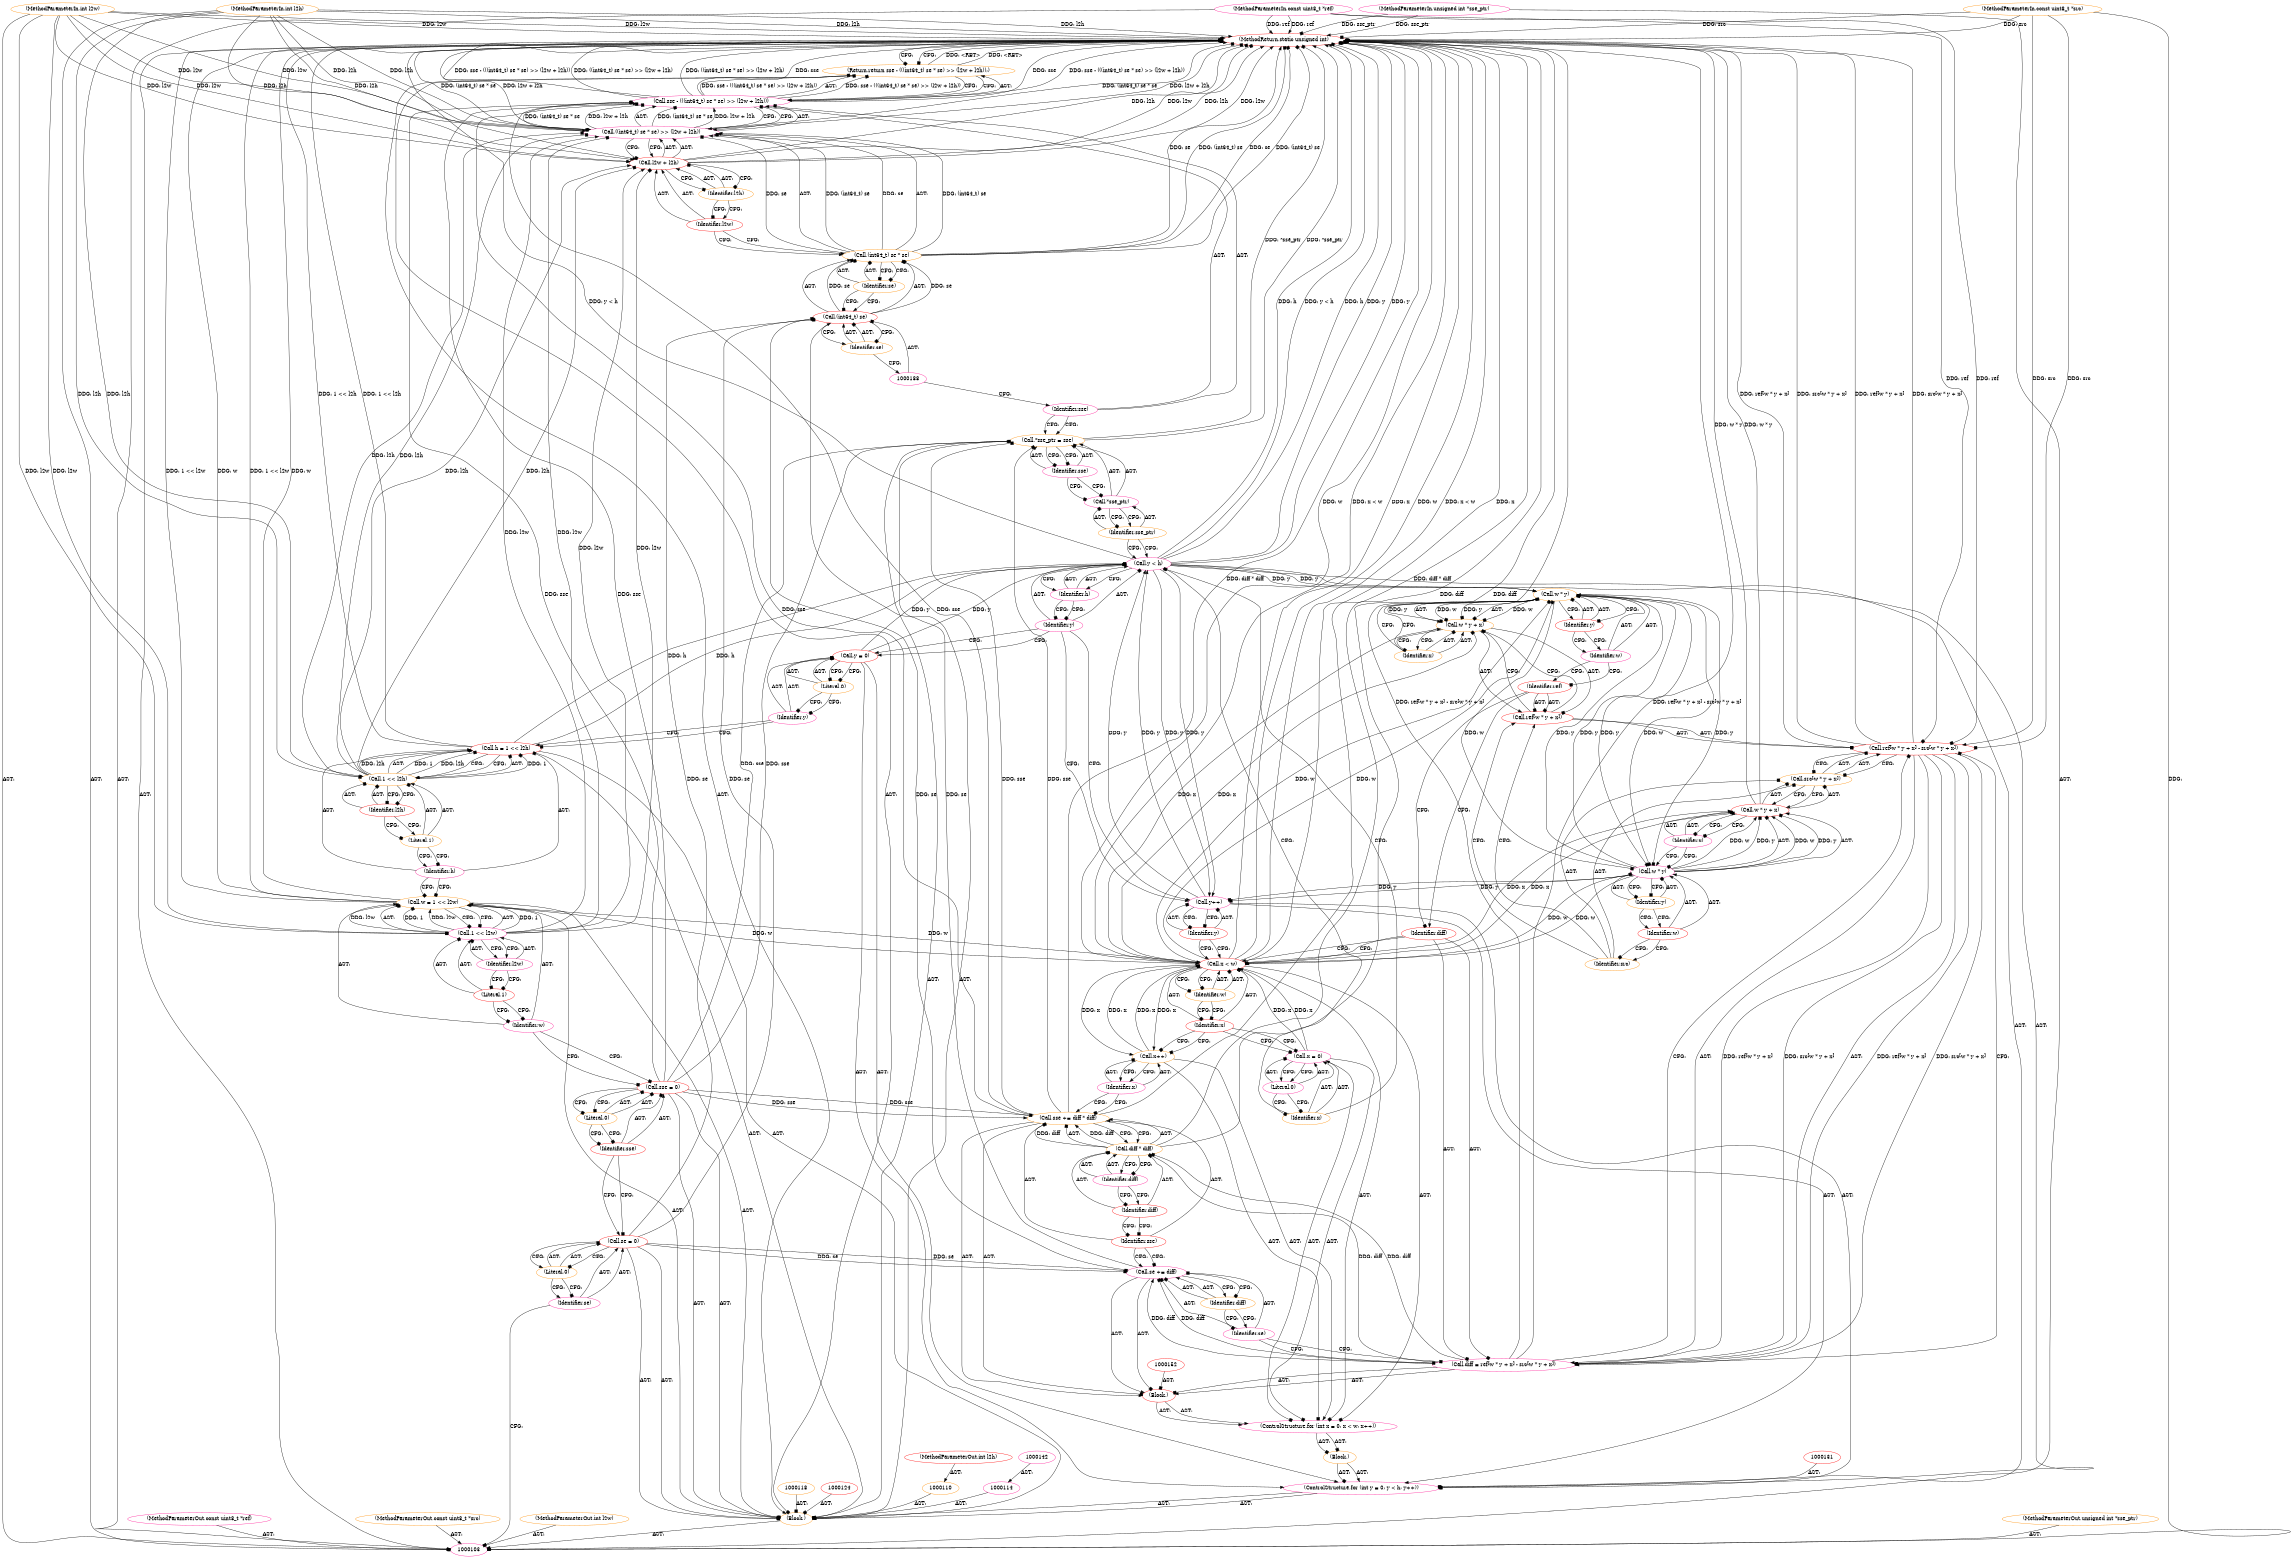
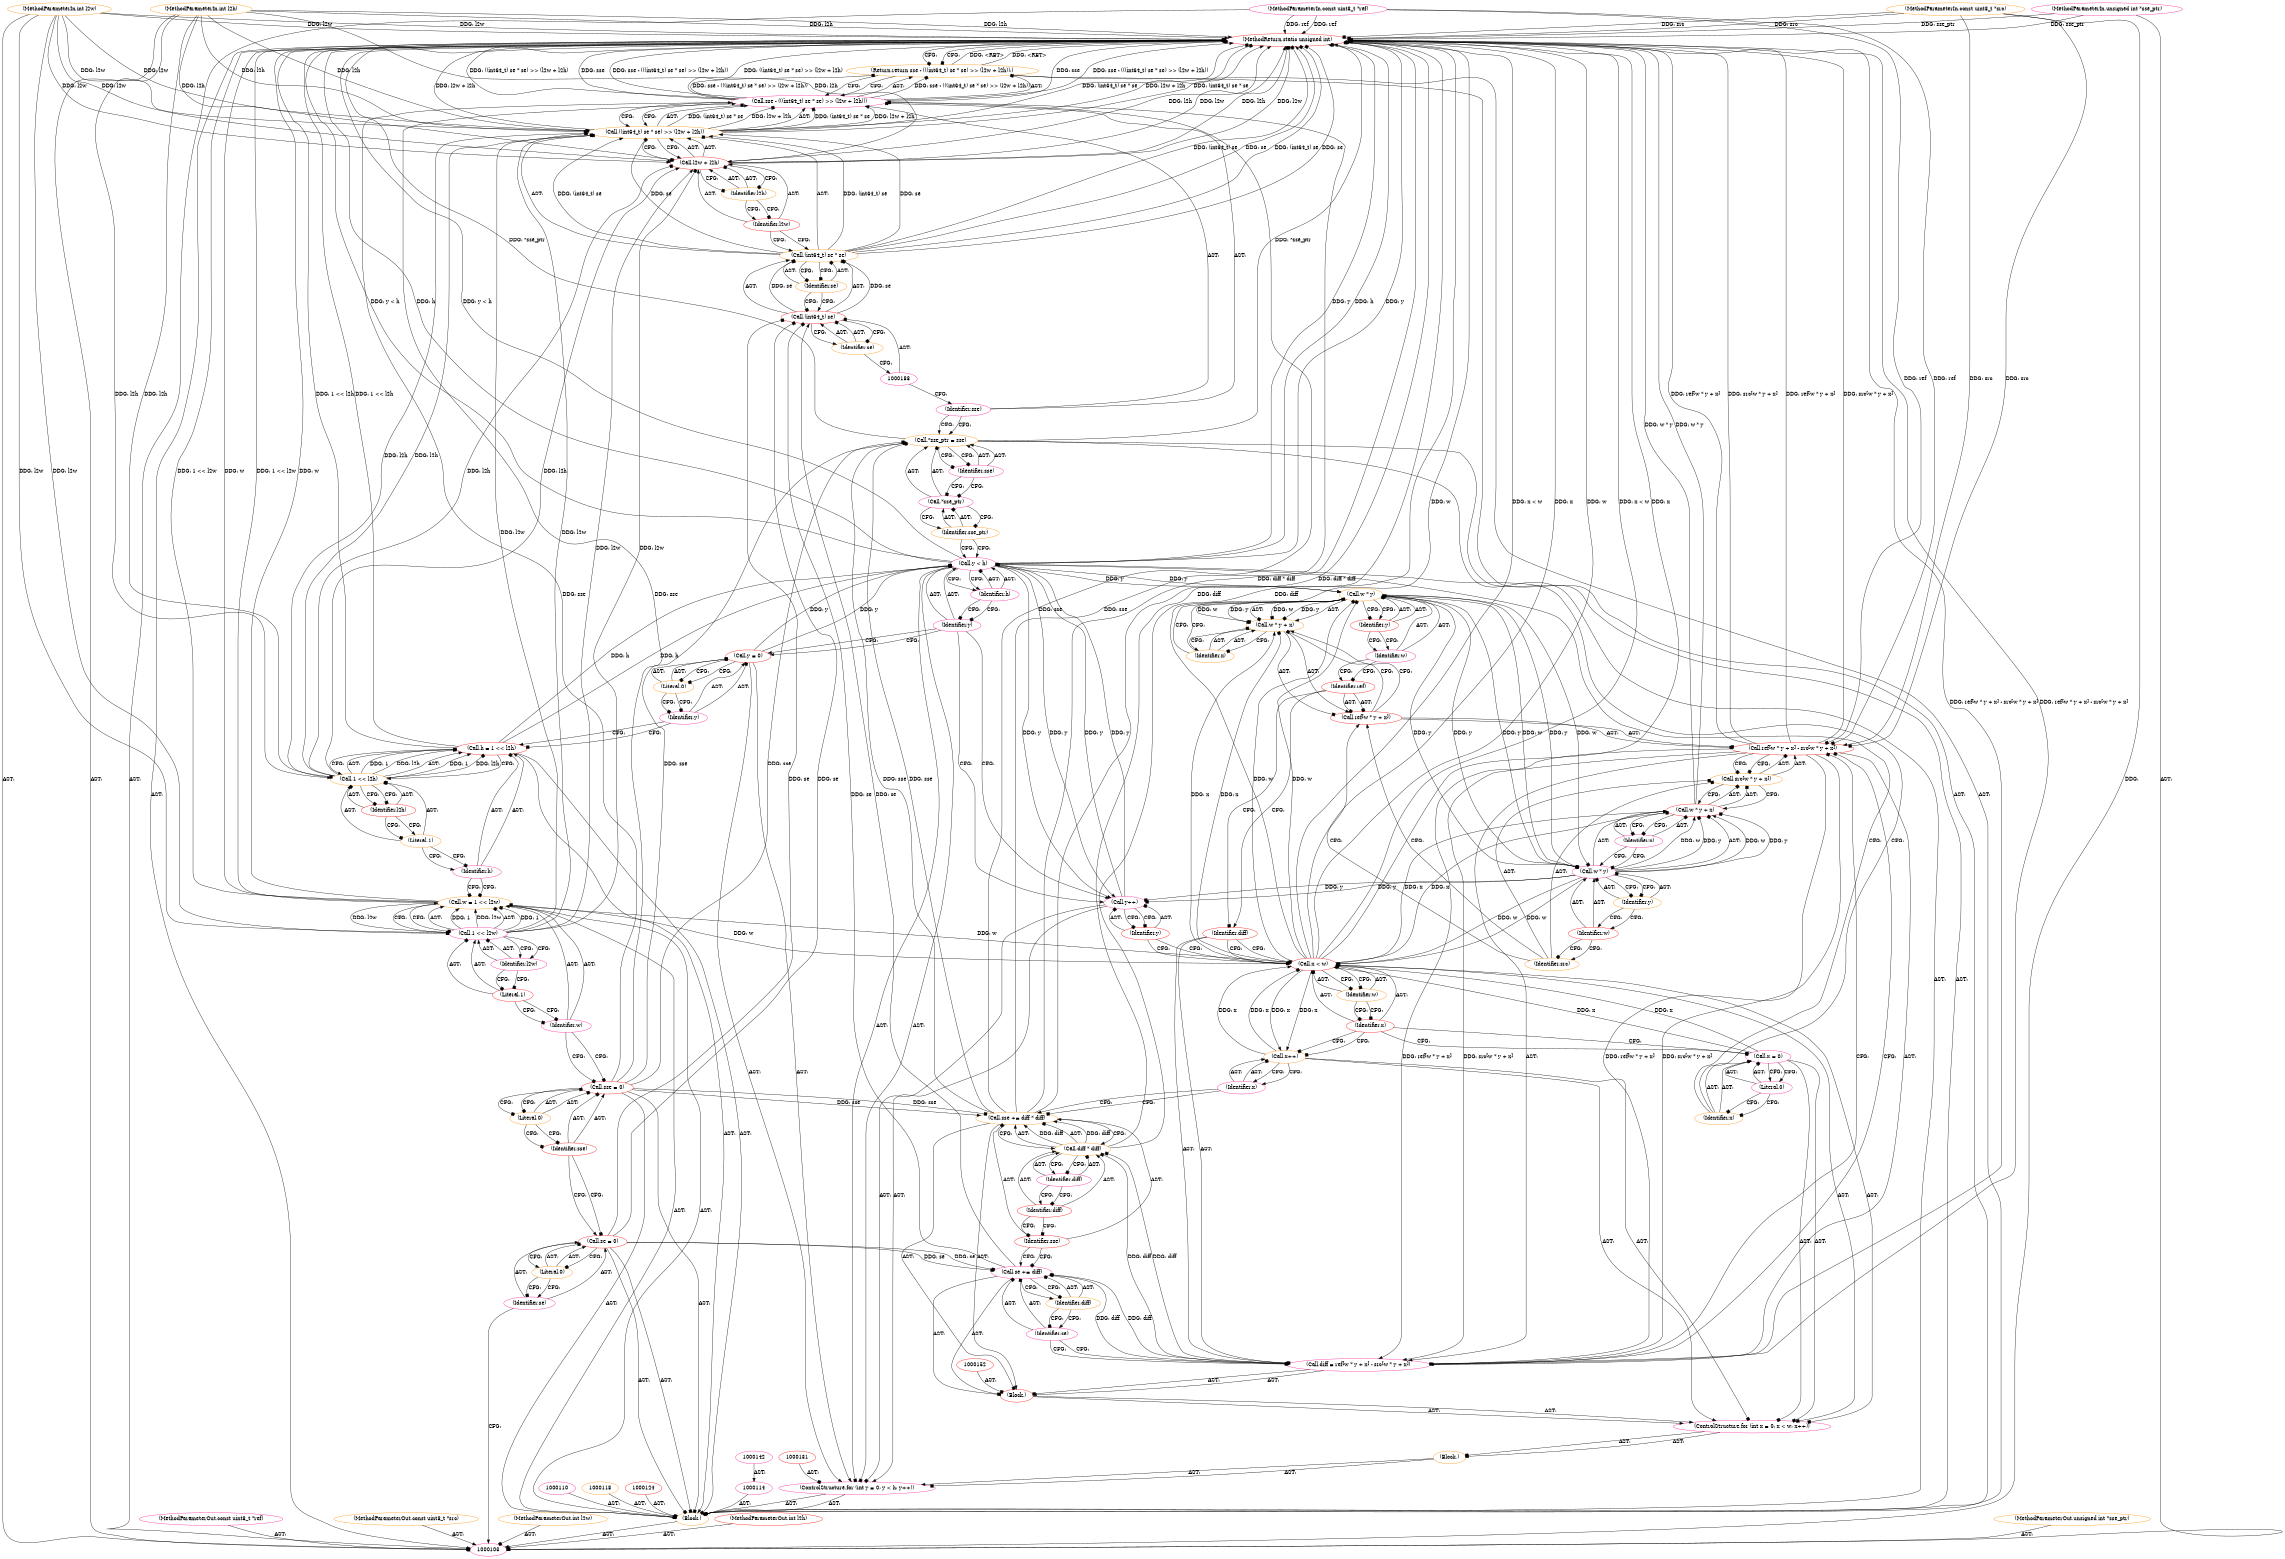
(651, 132) -> (655, 132)
(950, 1471) -> (621, 1537)
(941, 1488) -> (557, 1488)
